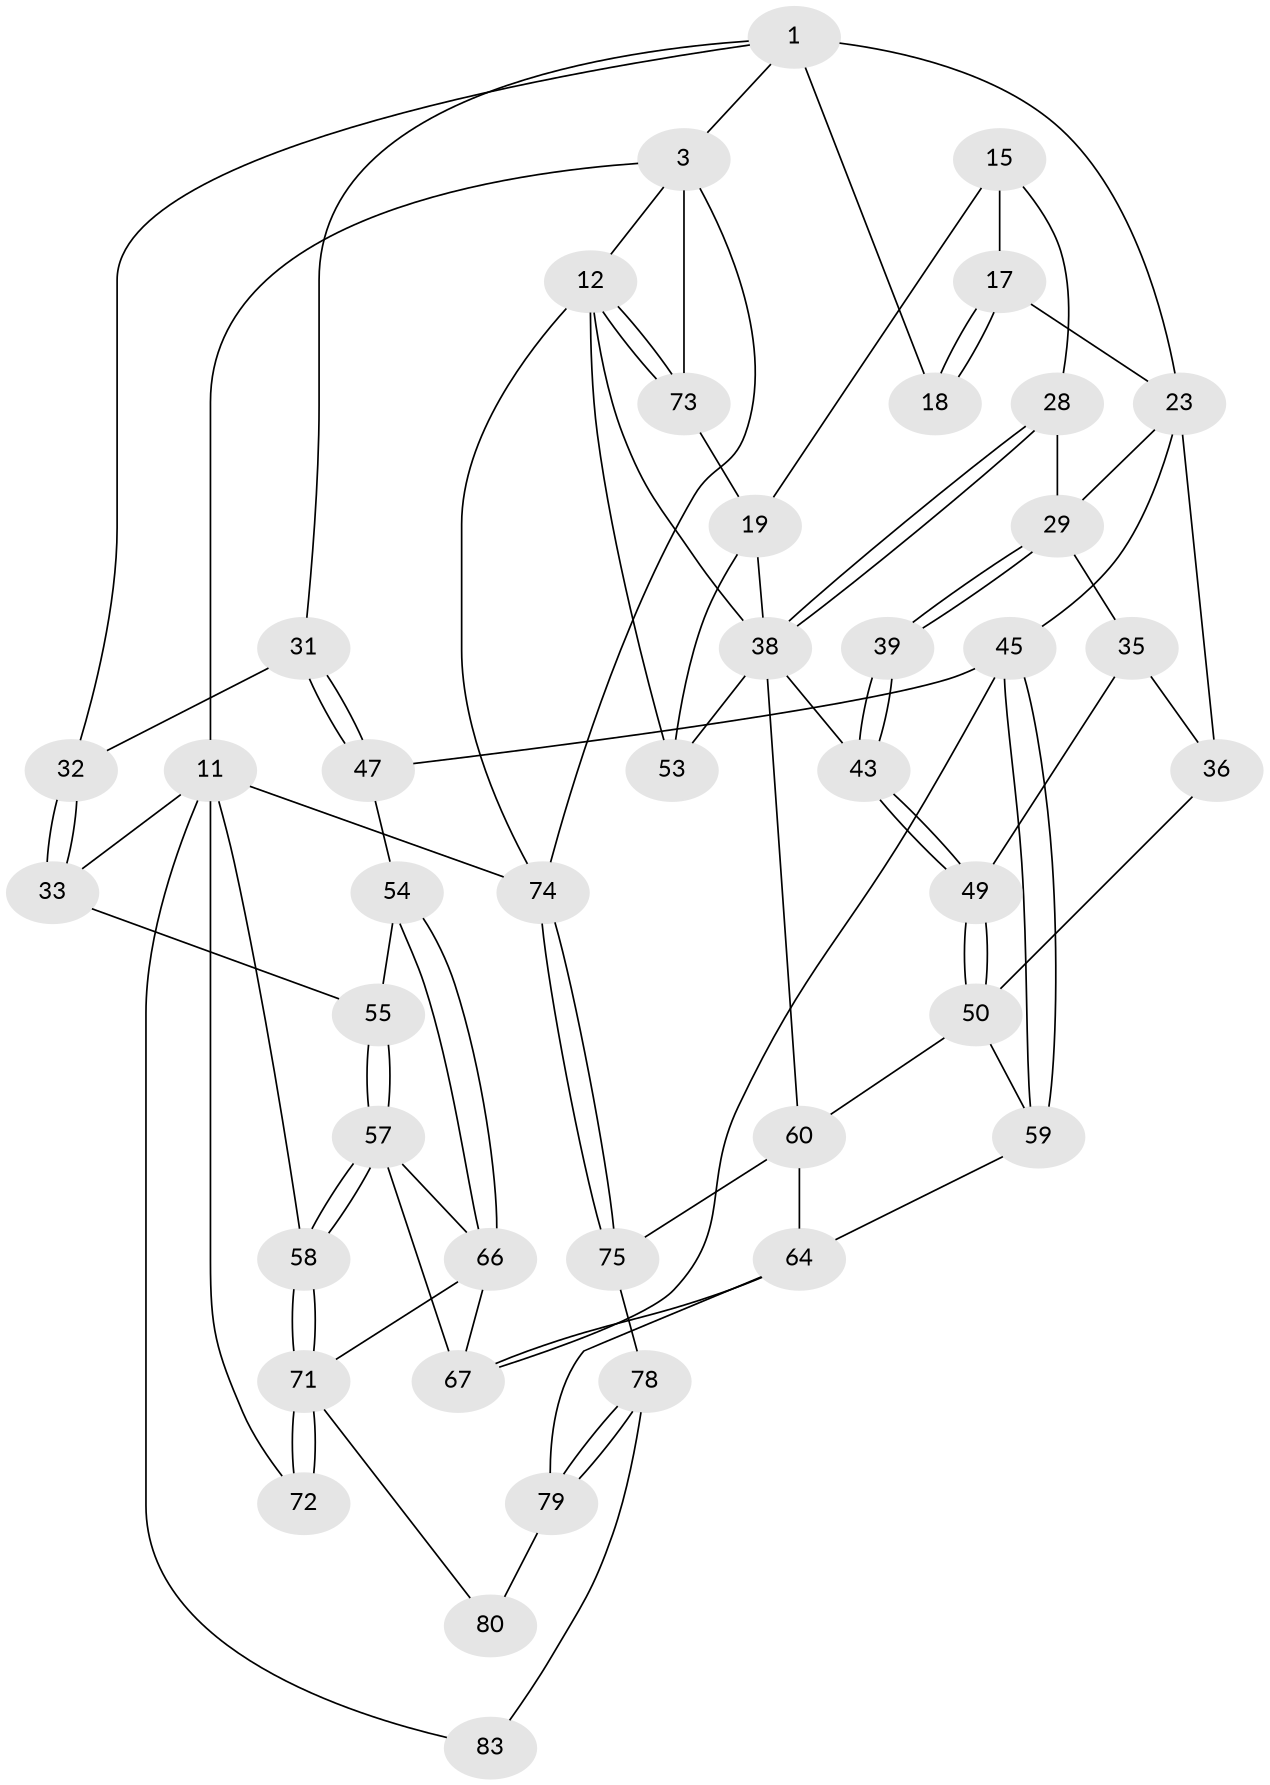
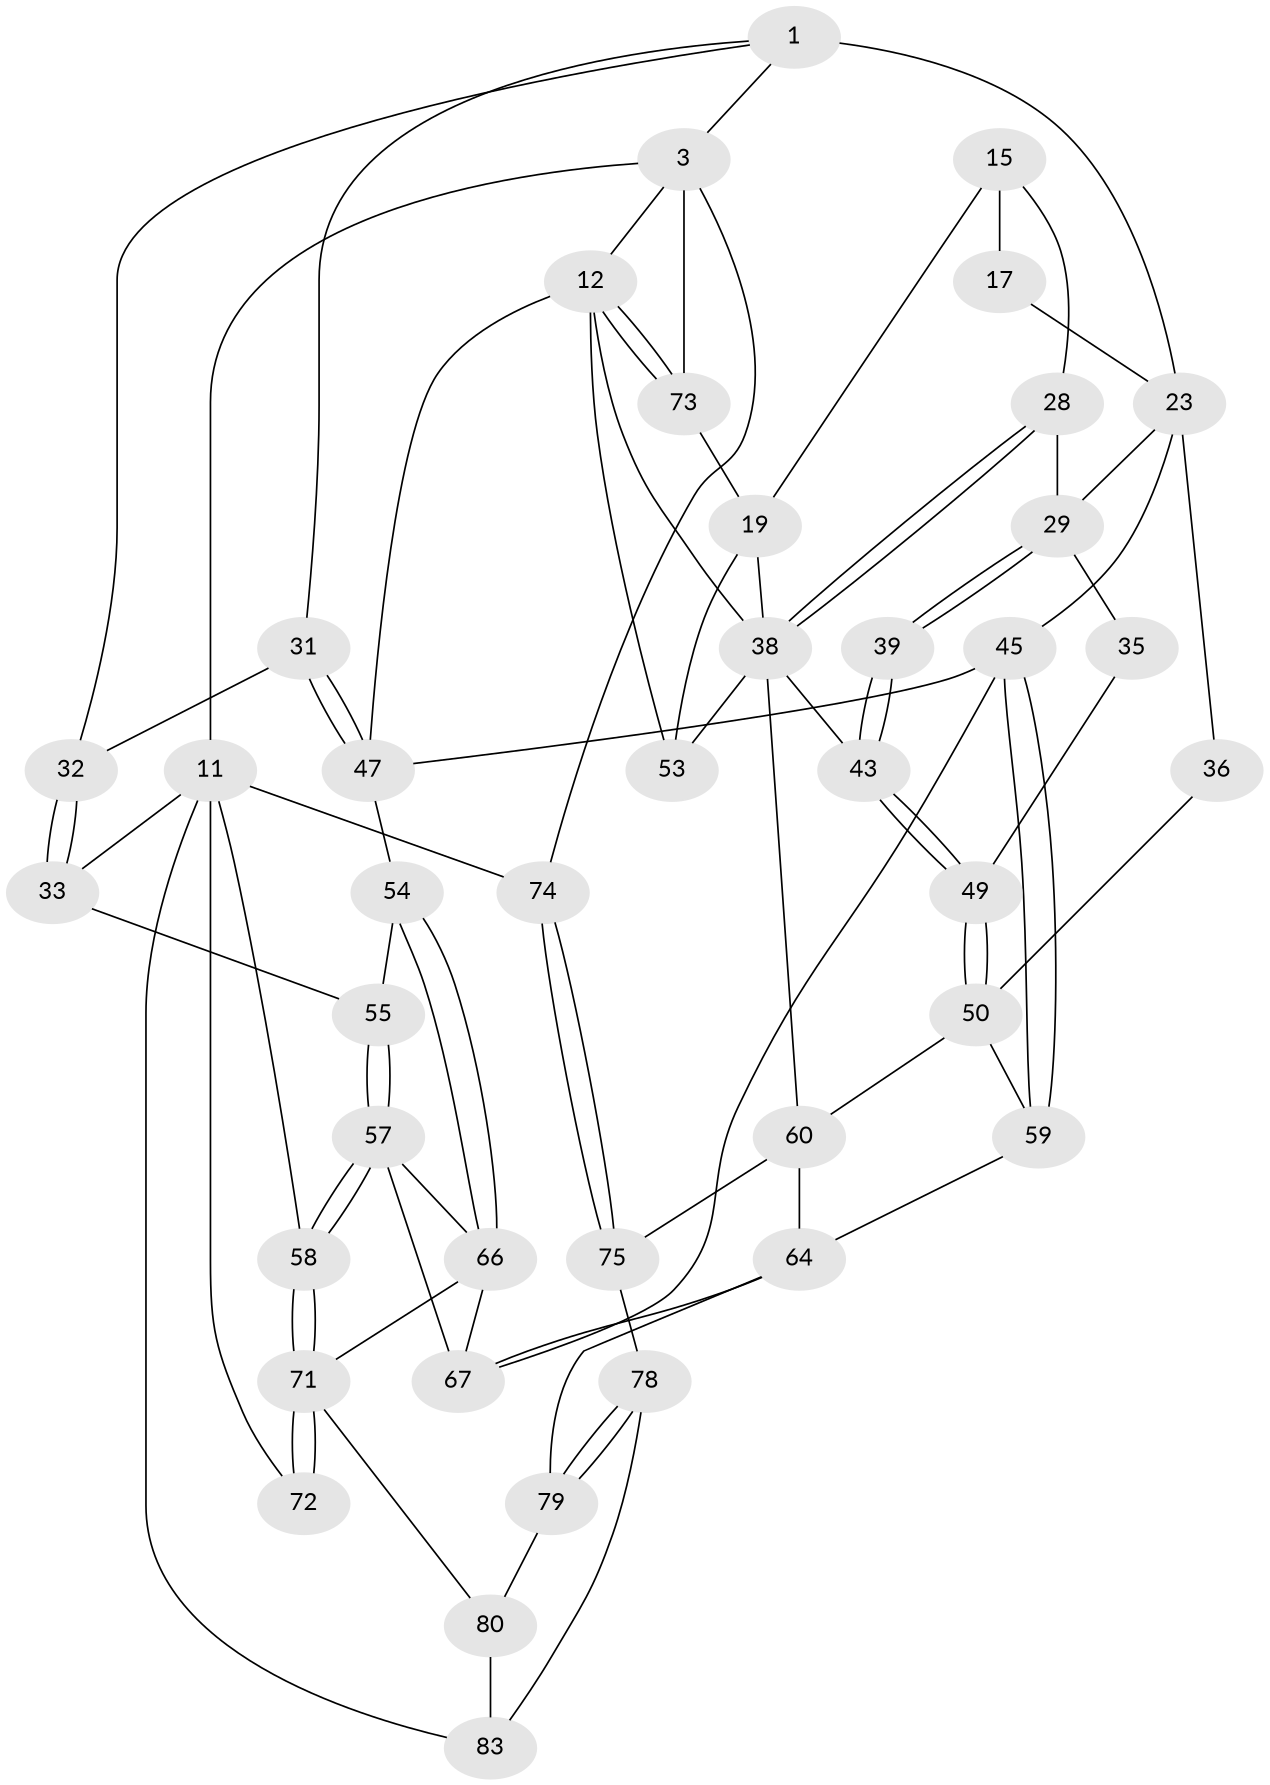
(935, 404) -> none
(462, 578) -> (402, 486)
(1175, 709) -> none
none -> (490, 1687)
